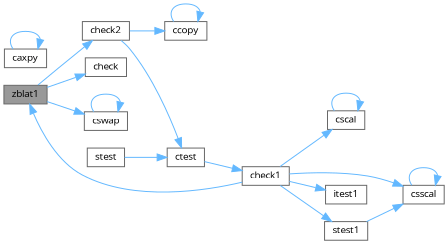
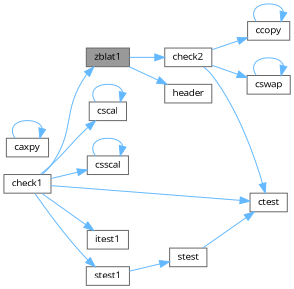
(106, 67) -> (188, 94)
(61, 106) -> (225, 70)
(218, 165) -> (146, 193)
(380, 215) -> (145, 268)
